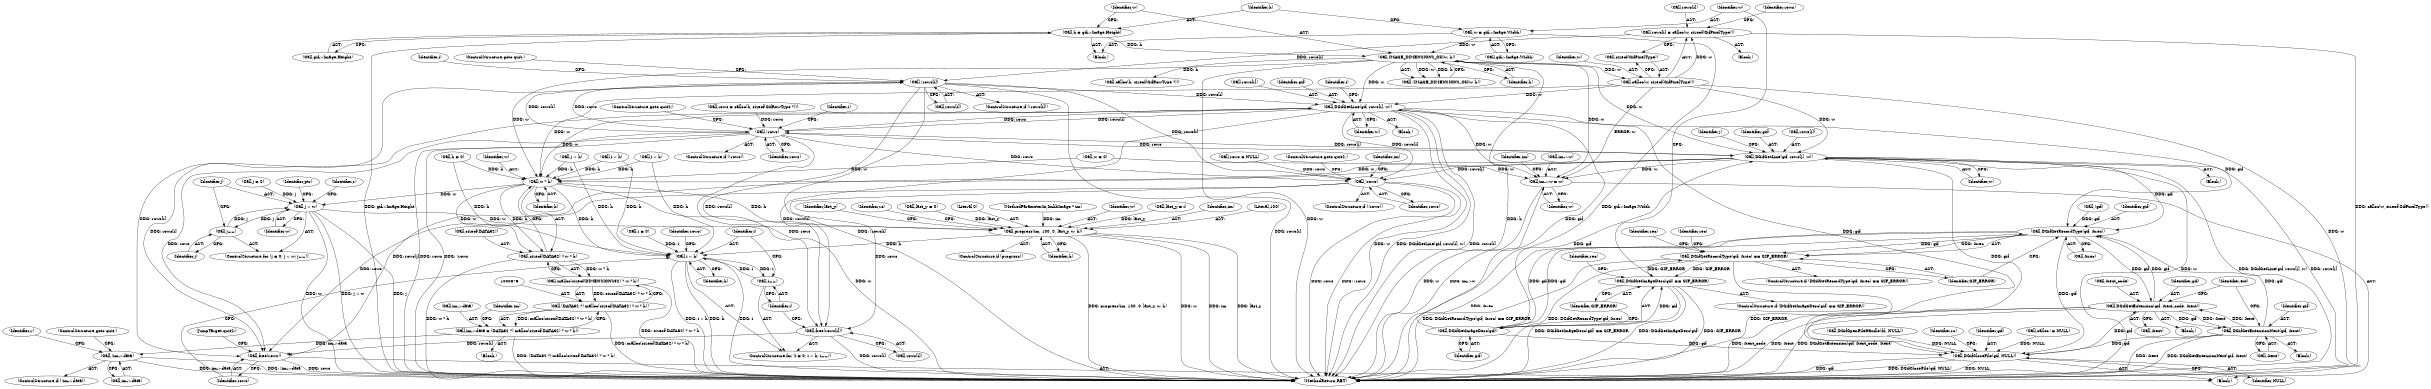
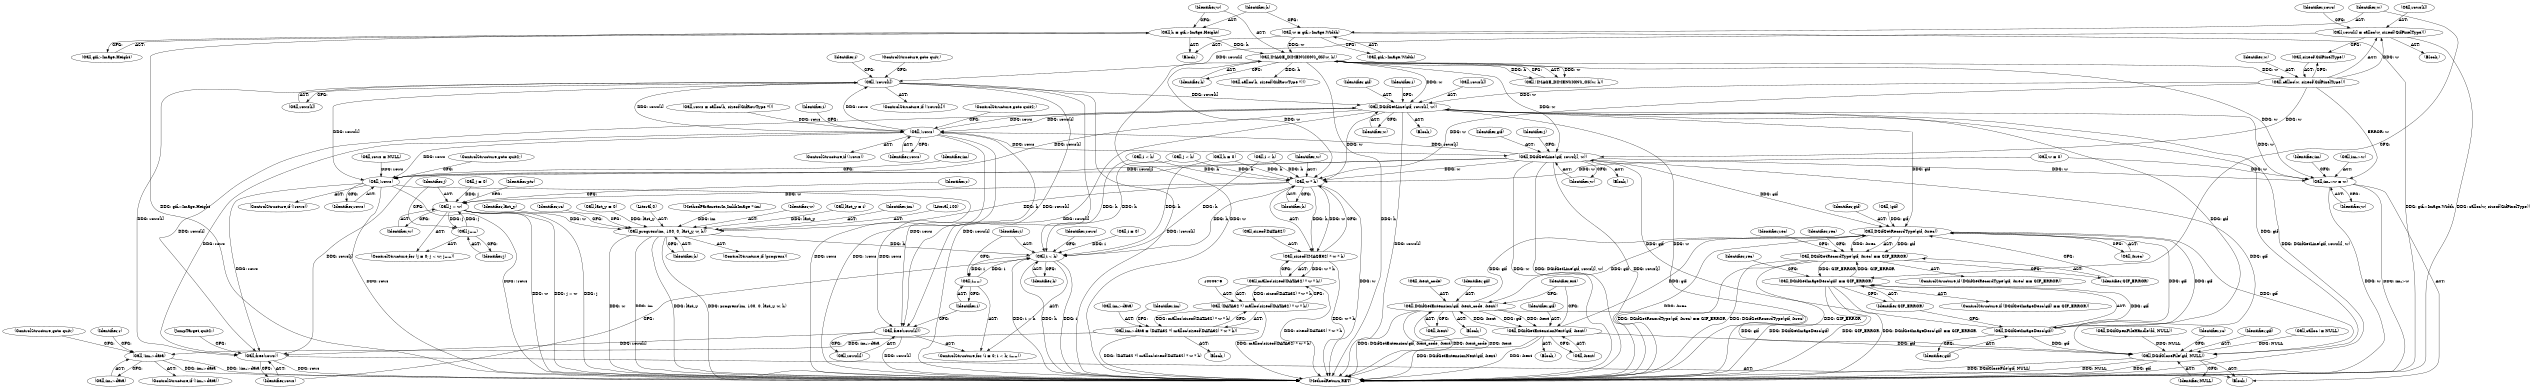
(1802, 132) -> none
(548, 257) -> (1314, 257)
(593, 282) -> (1285, 282)
(2307, 369) -> none
